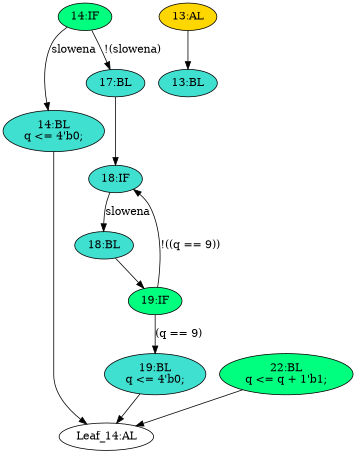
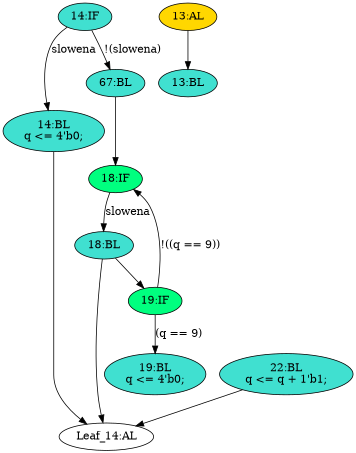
(85, 17) -> (85, 17)
(116, 83) -> (116, 83)
(116, 179) -> (116, 179)
(286, 374) -> (286, 374)
(131, 405) -> (96, 337)
